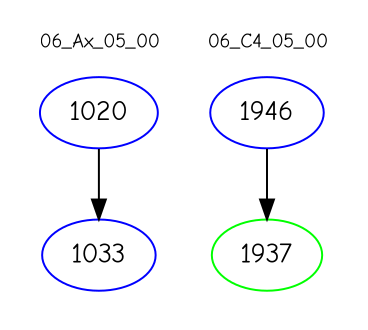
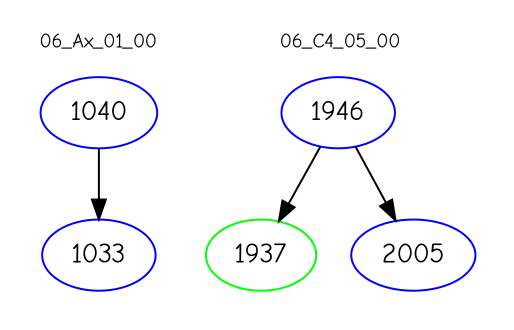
(100, 43) -> (99, 43)
(99, 113) -> (99, 113)
none -> (413, 255)
